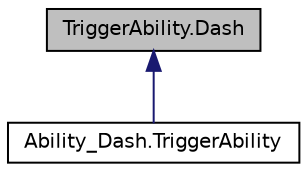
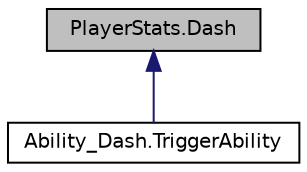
(154, 30) -> (154, 30)
